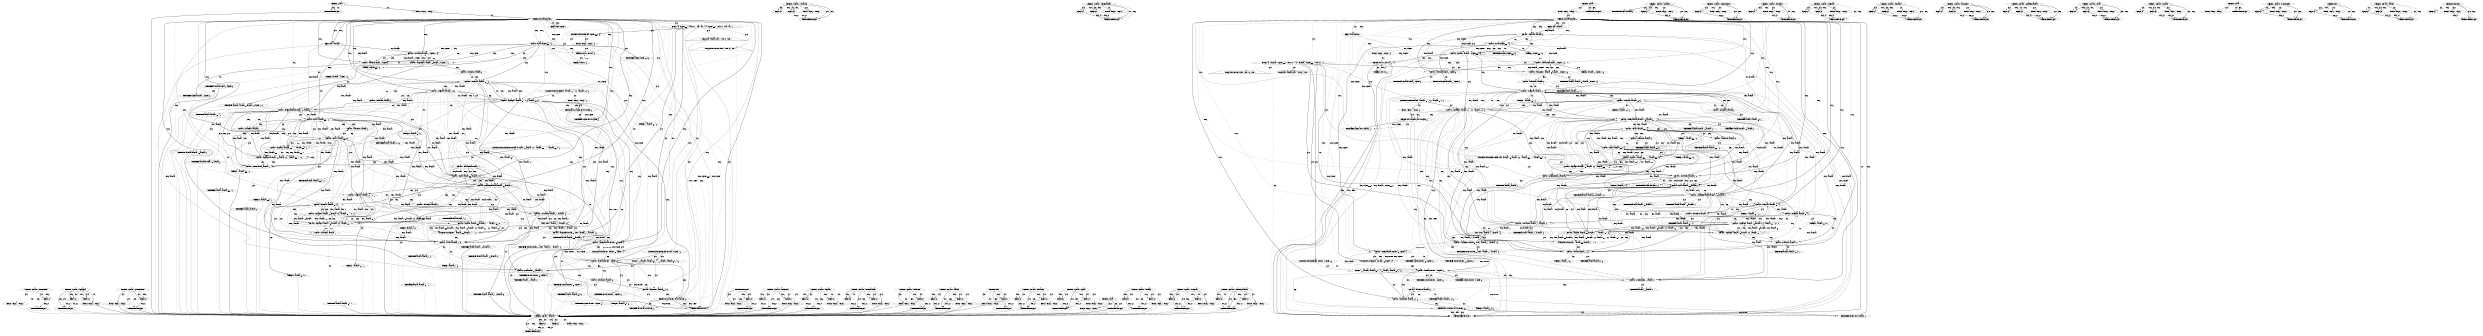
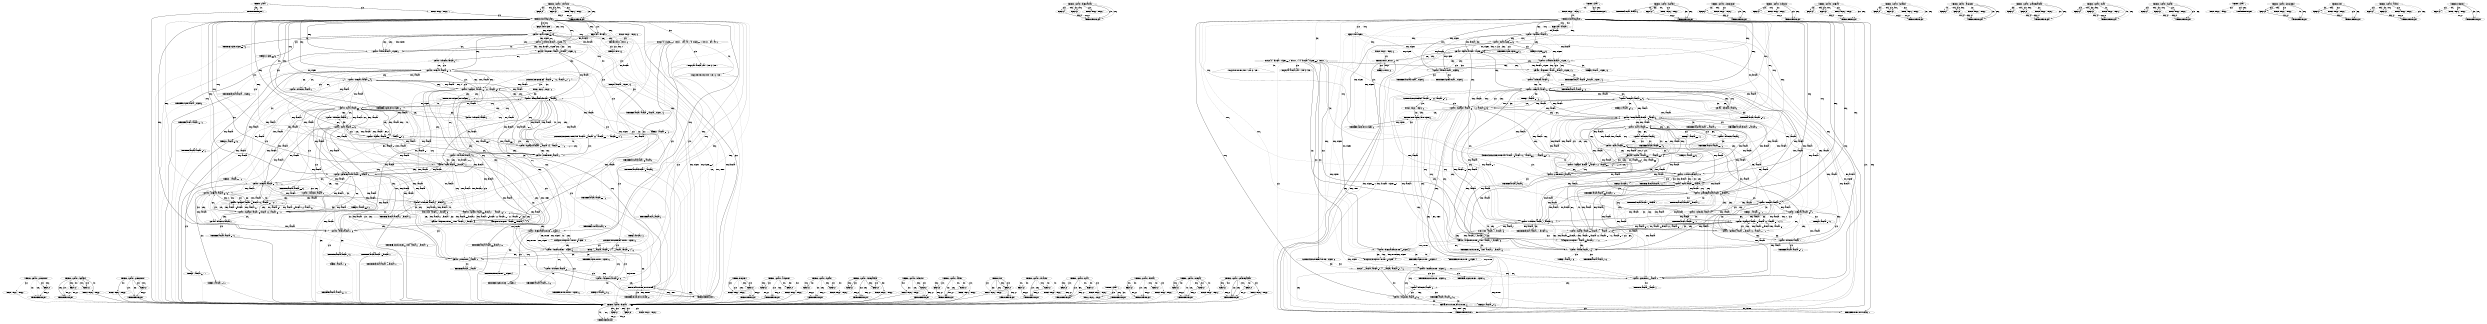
(585, 35) -> none
